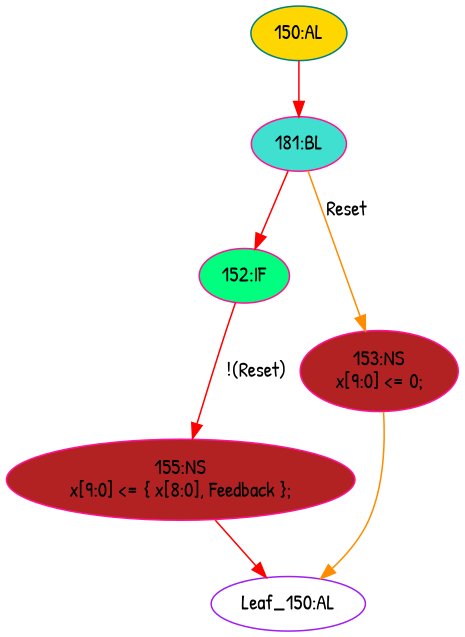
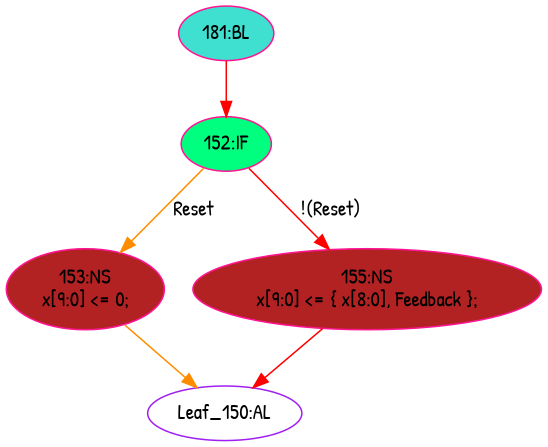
(299, 33) -> none
(334, 243) -> (167, 205)
